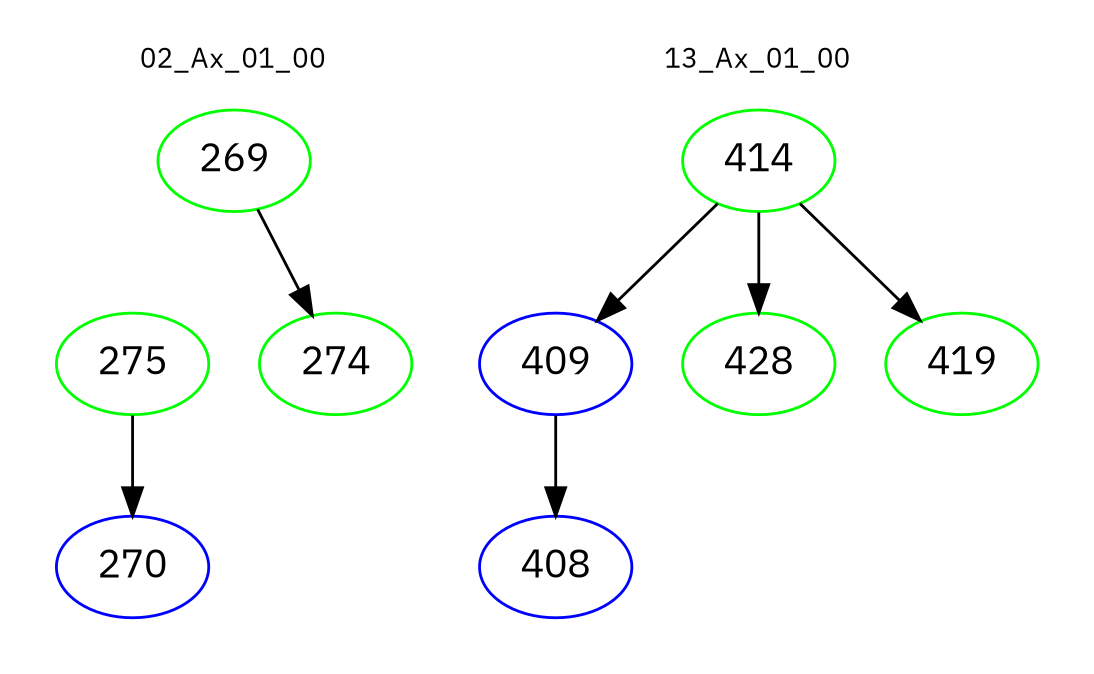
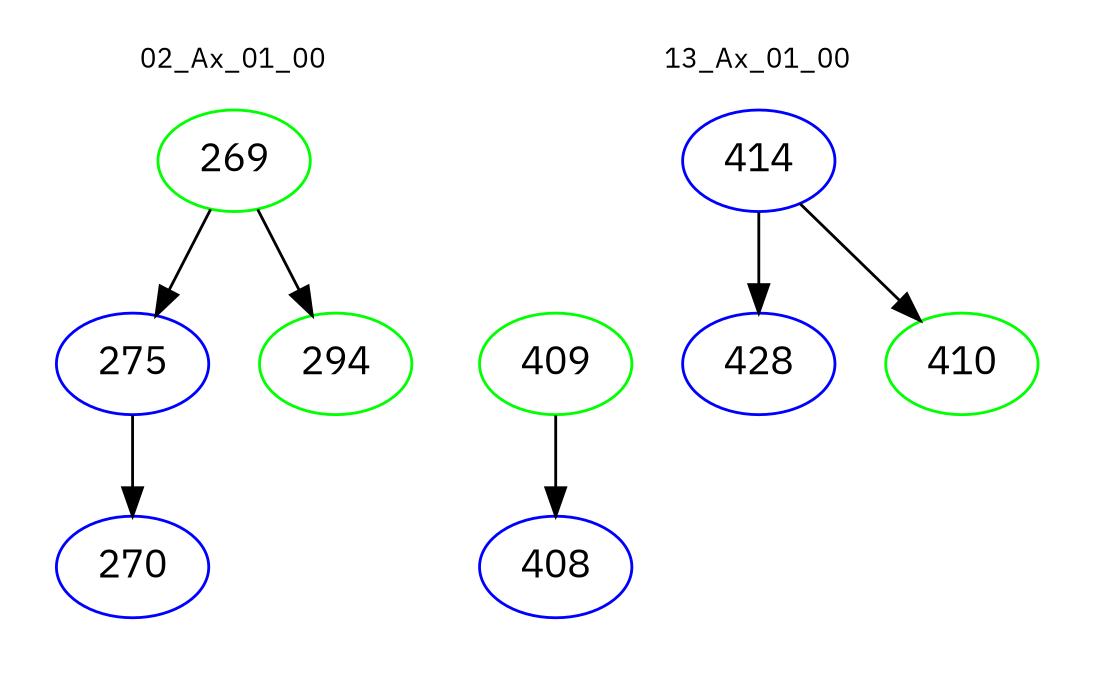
(759, 161) -> (759, 161)
none -> (190, 250)
(668, 252) -> none
(133, 364) -> (133, 364)
(336, 364) -> (336, 364)
(556, 364) -> (556, 364)
(759, 364) -> (759, 364)
(962, 364) -> (962, 364)
